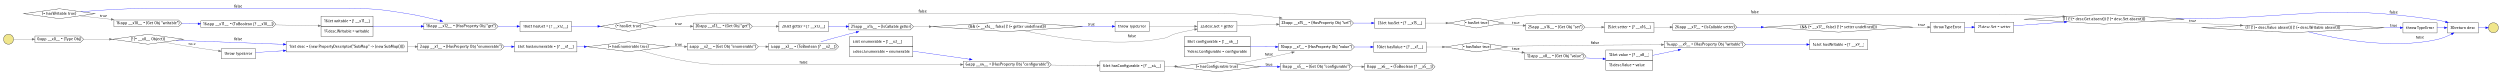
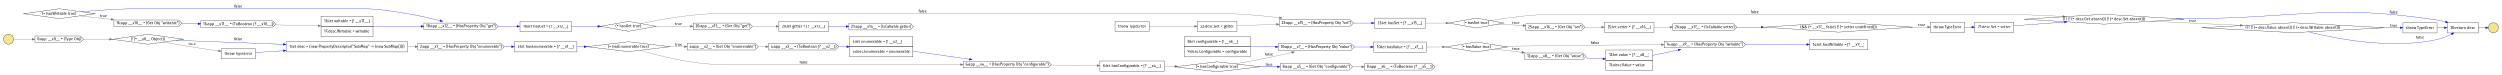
(1007, 27) -> none
(838, 37) -> (843, 47)
